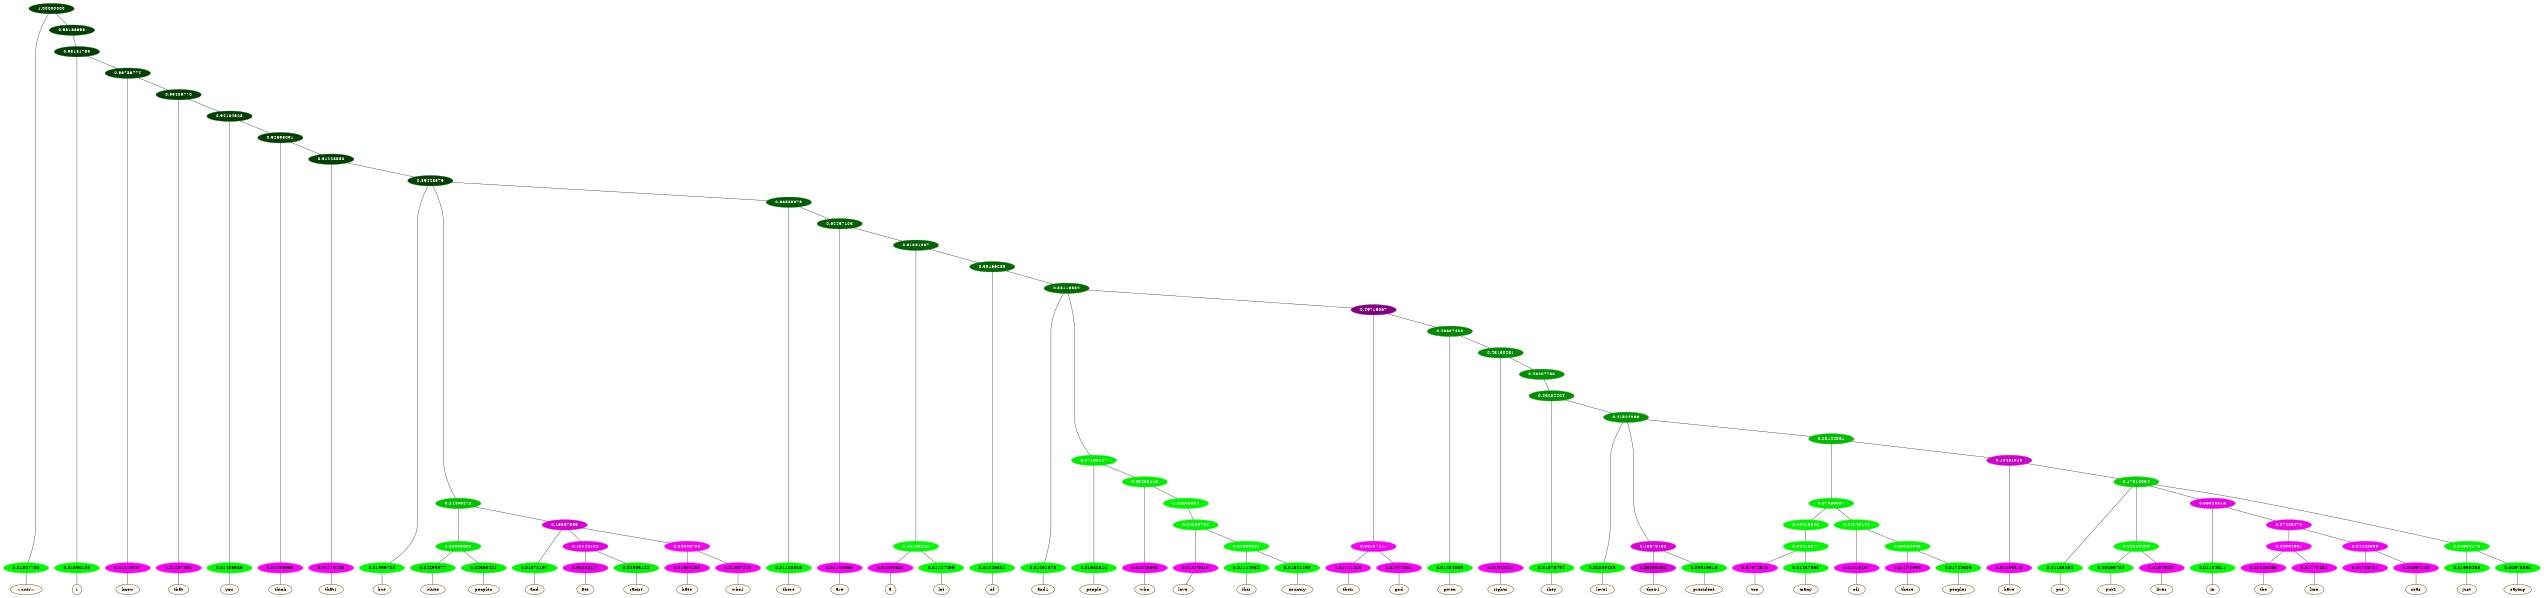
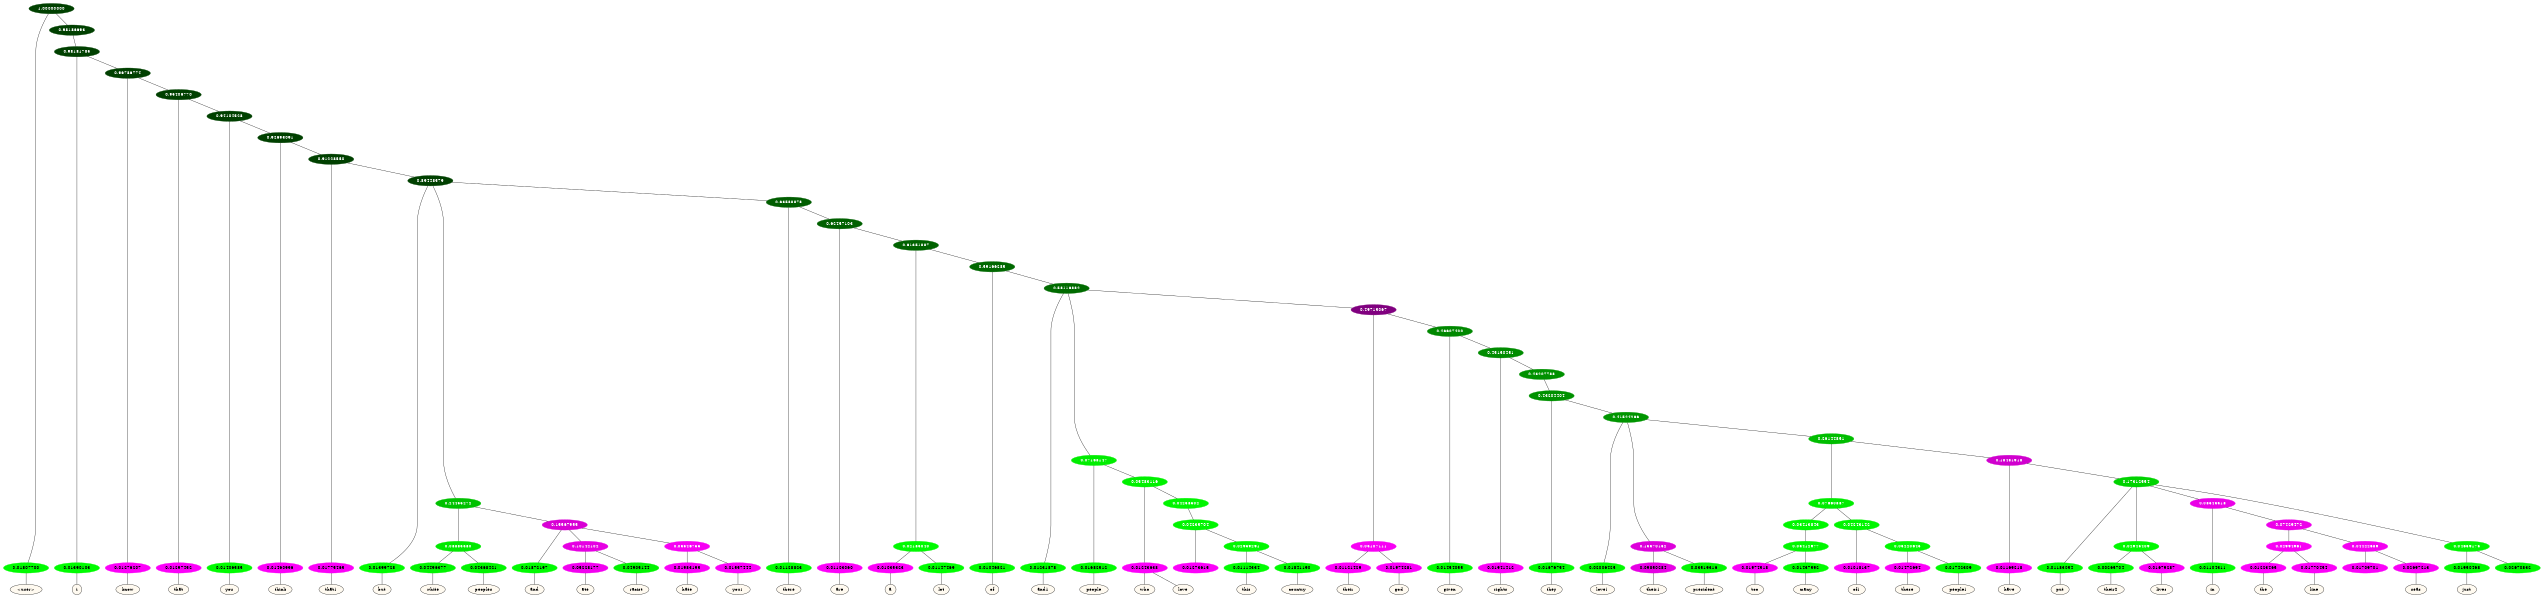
(1189, 579) -> (1165, 579)
(738, 589) -> (738, 589)
(2111, 589) -> (2111, 589)
(2518, 589) -> none
